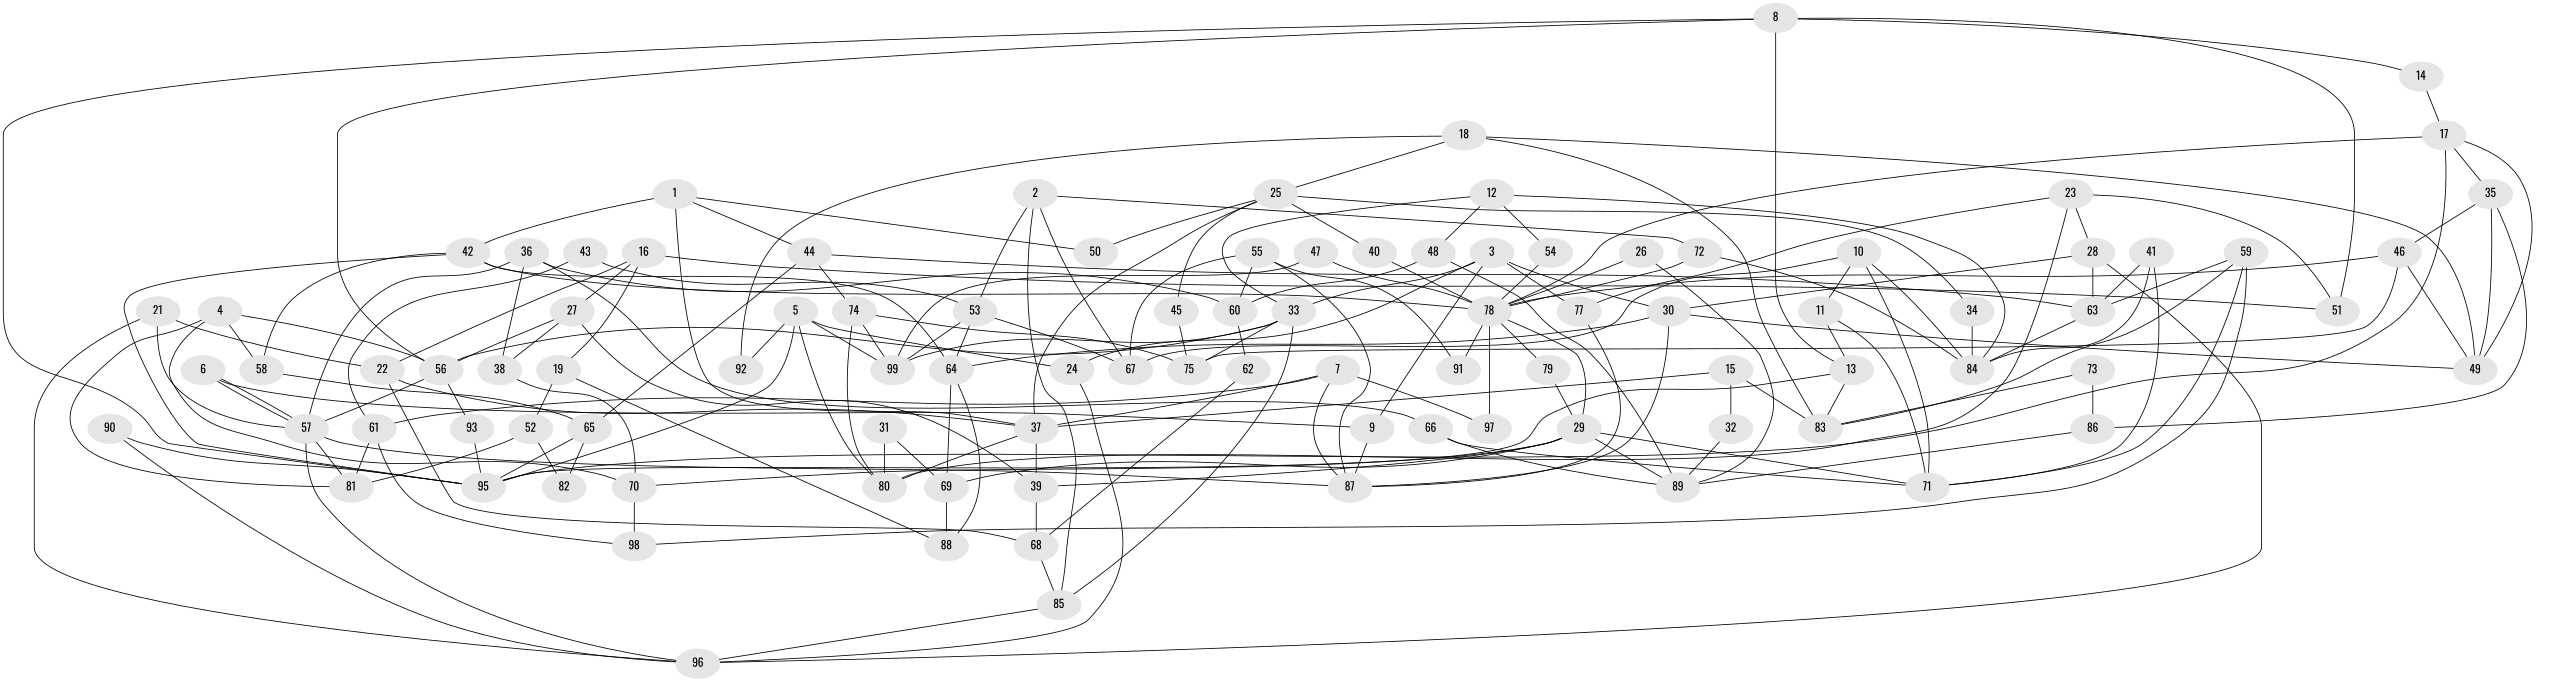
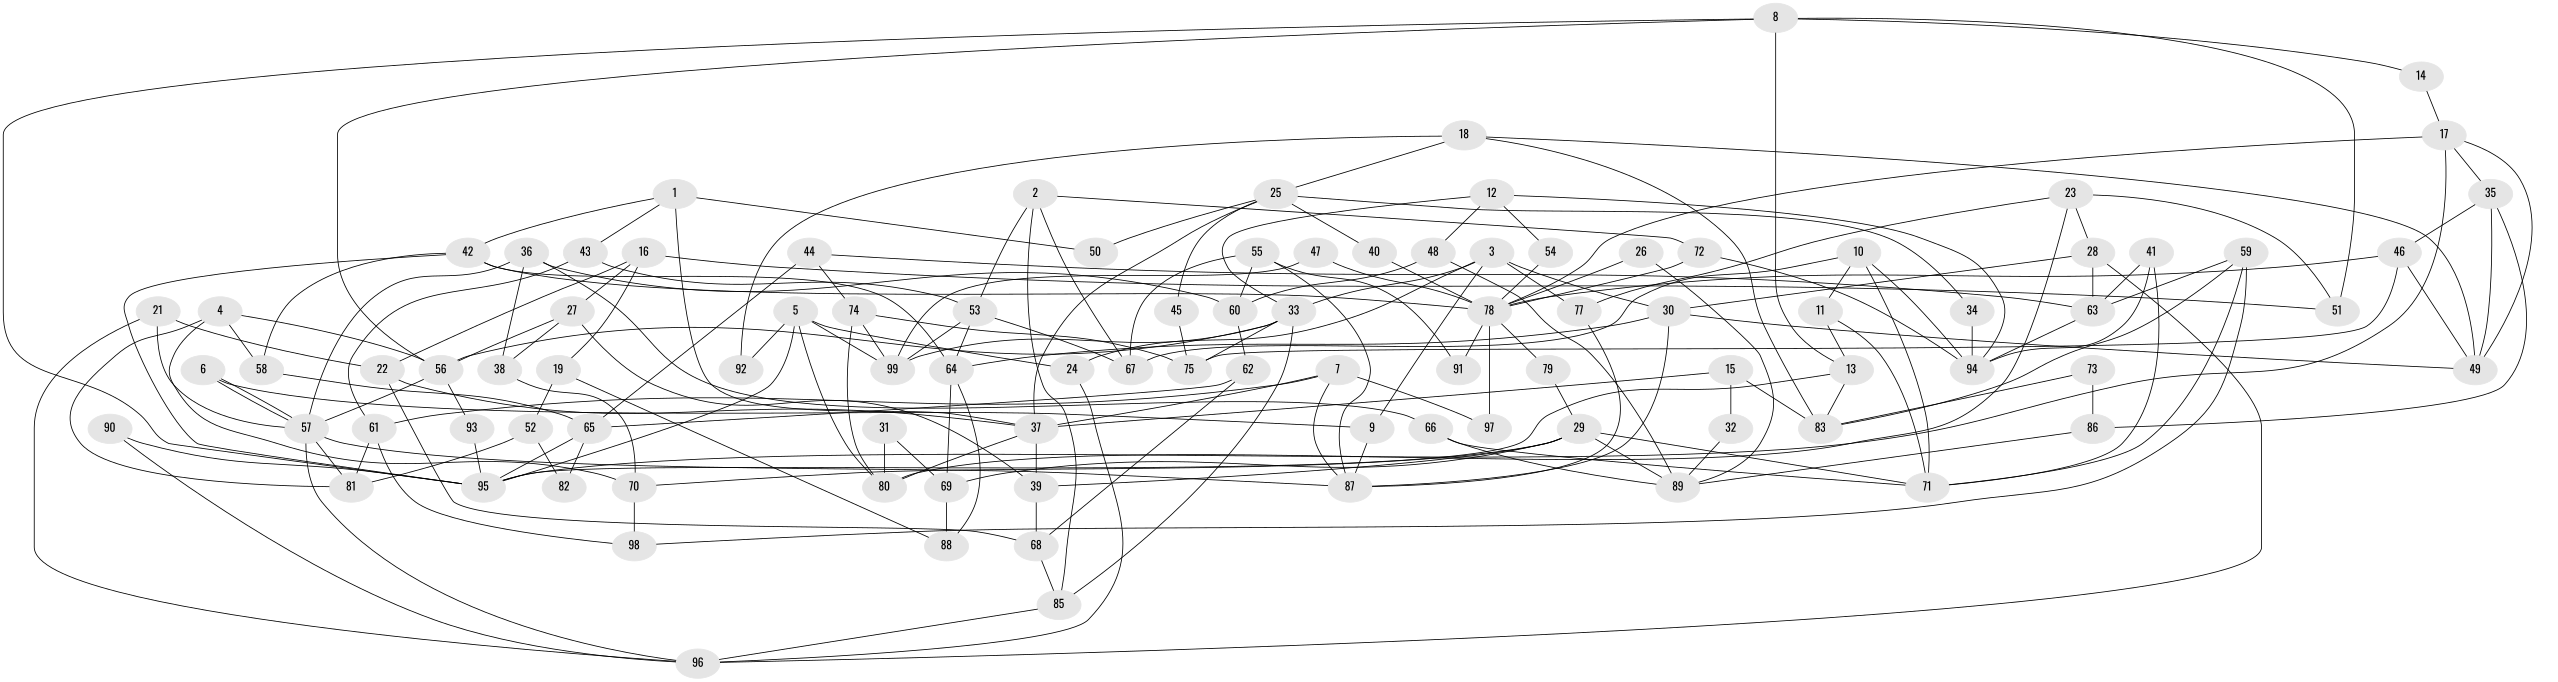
(742, 223) -> (630, 223)
(1576, 354) -> none
(1972, 370) -> (1972, 370)
none -> (922, 408)
